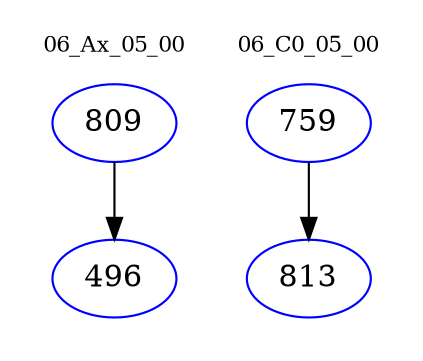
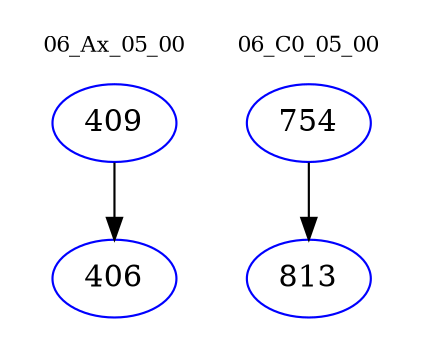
(114, 123) -> (114, 123)
(309, 123) -> (309, 123)
(114, 279) -> (114, 279)
